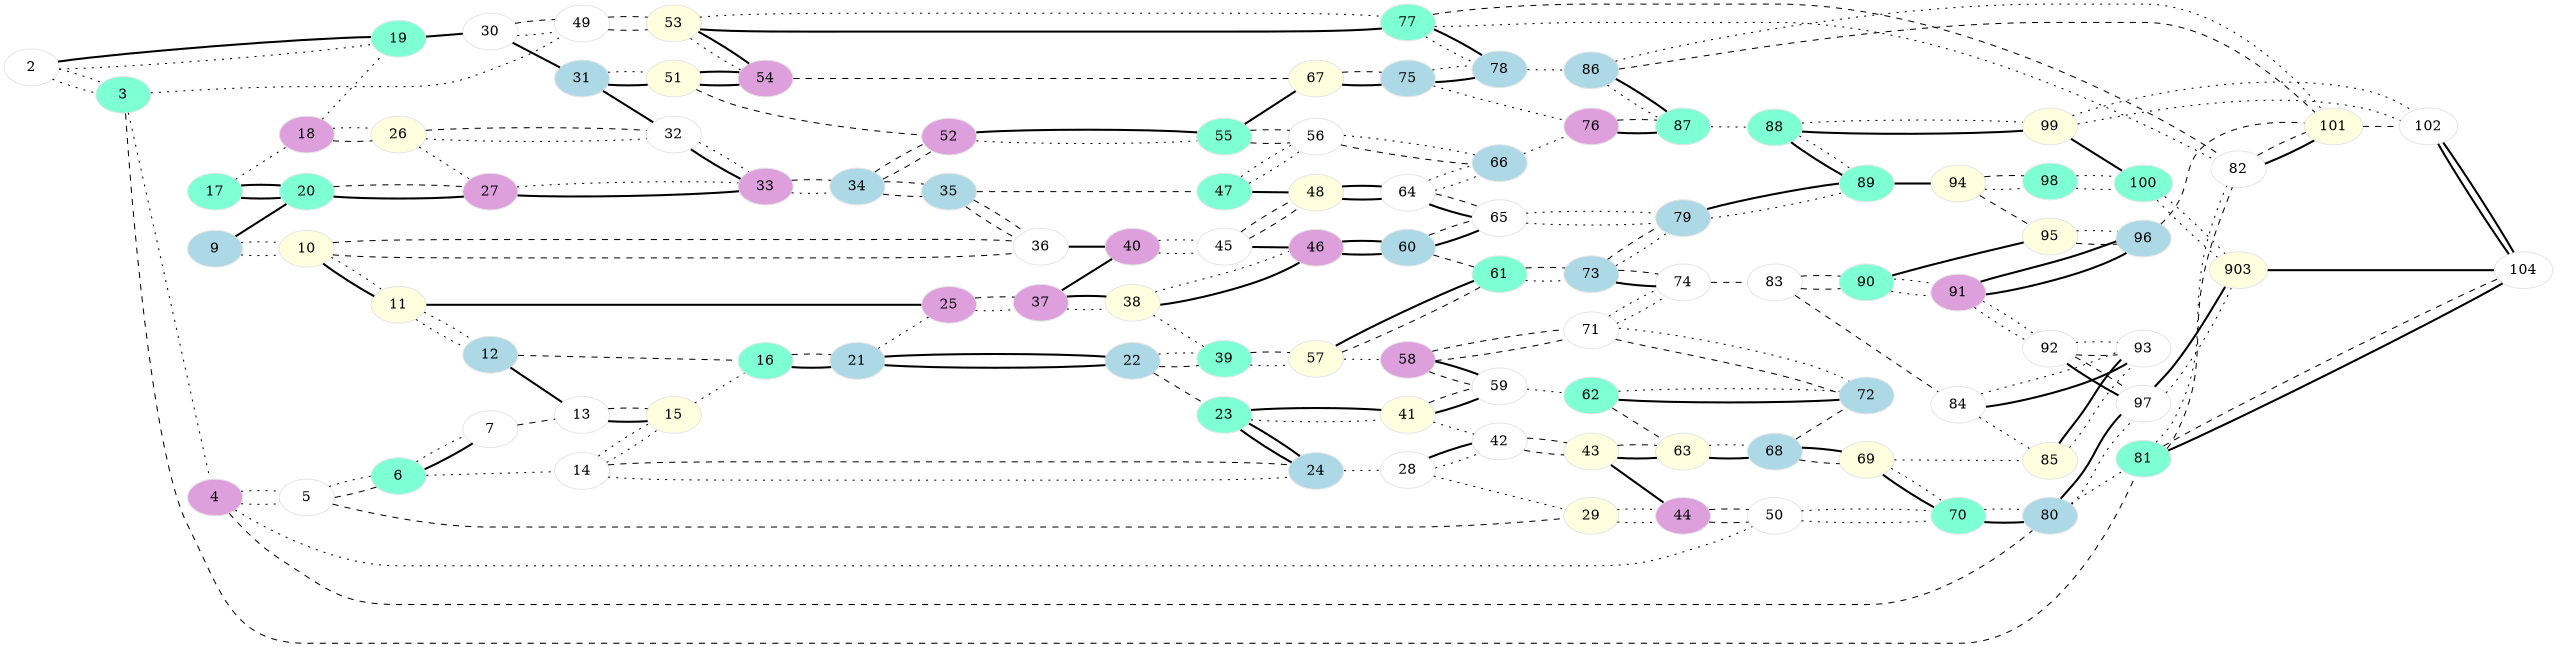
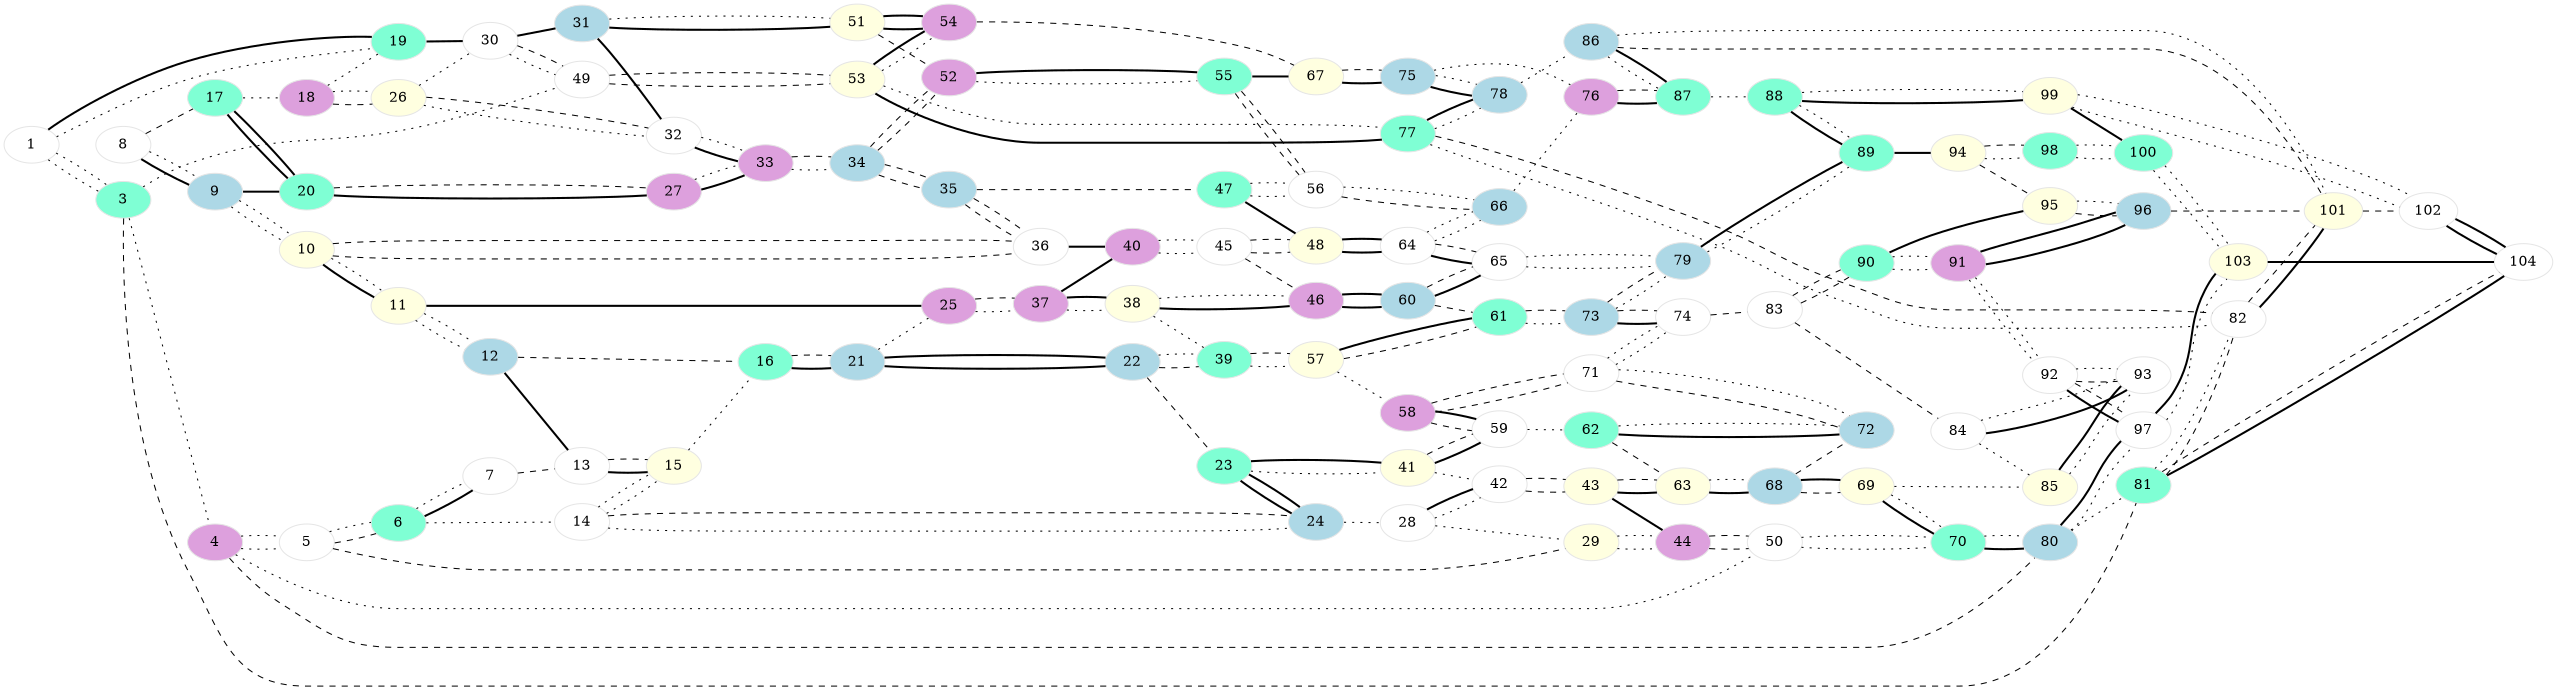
(32, 67) -> (32, 145)
none -> (123, 145)
(444, 163) -> (444, 69)
(1270, 247) -> (1270, 274)
(2238, 270) -> (2238, 262)
